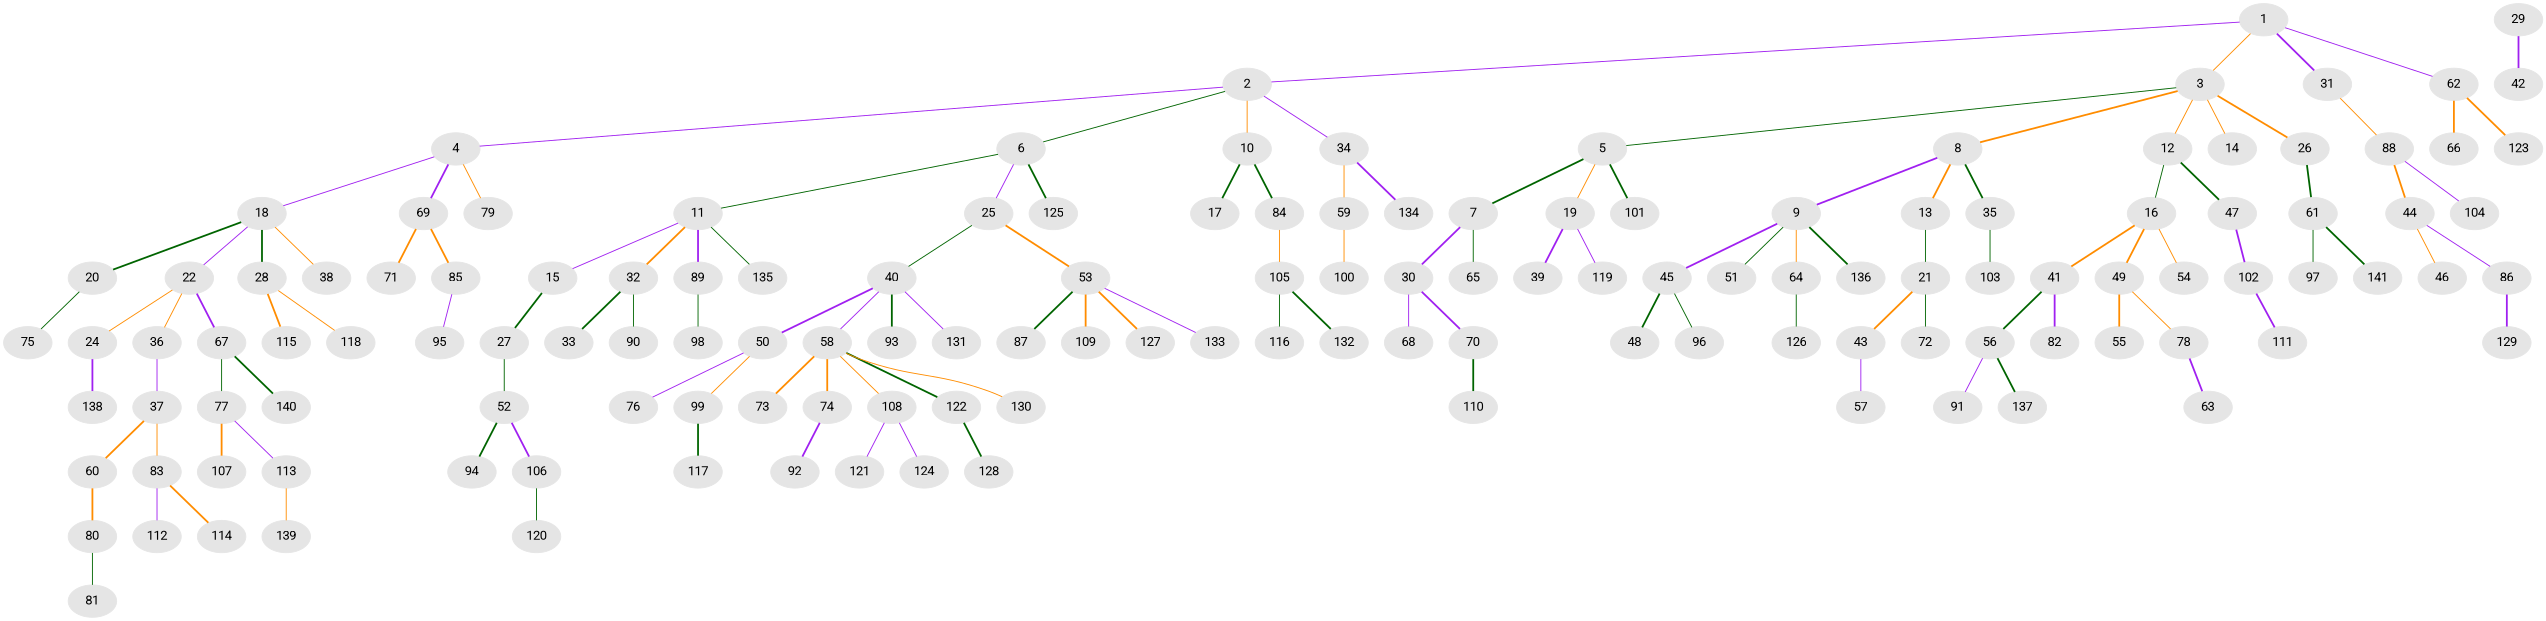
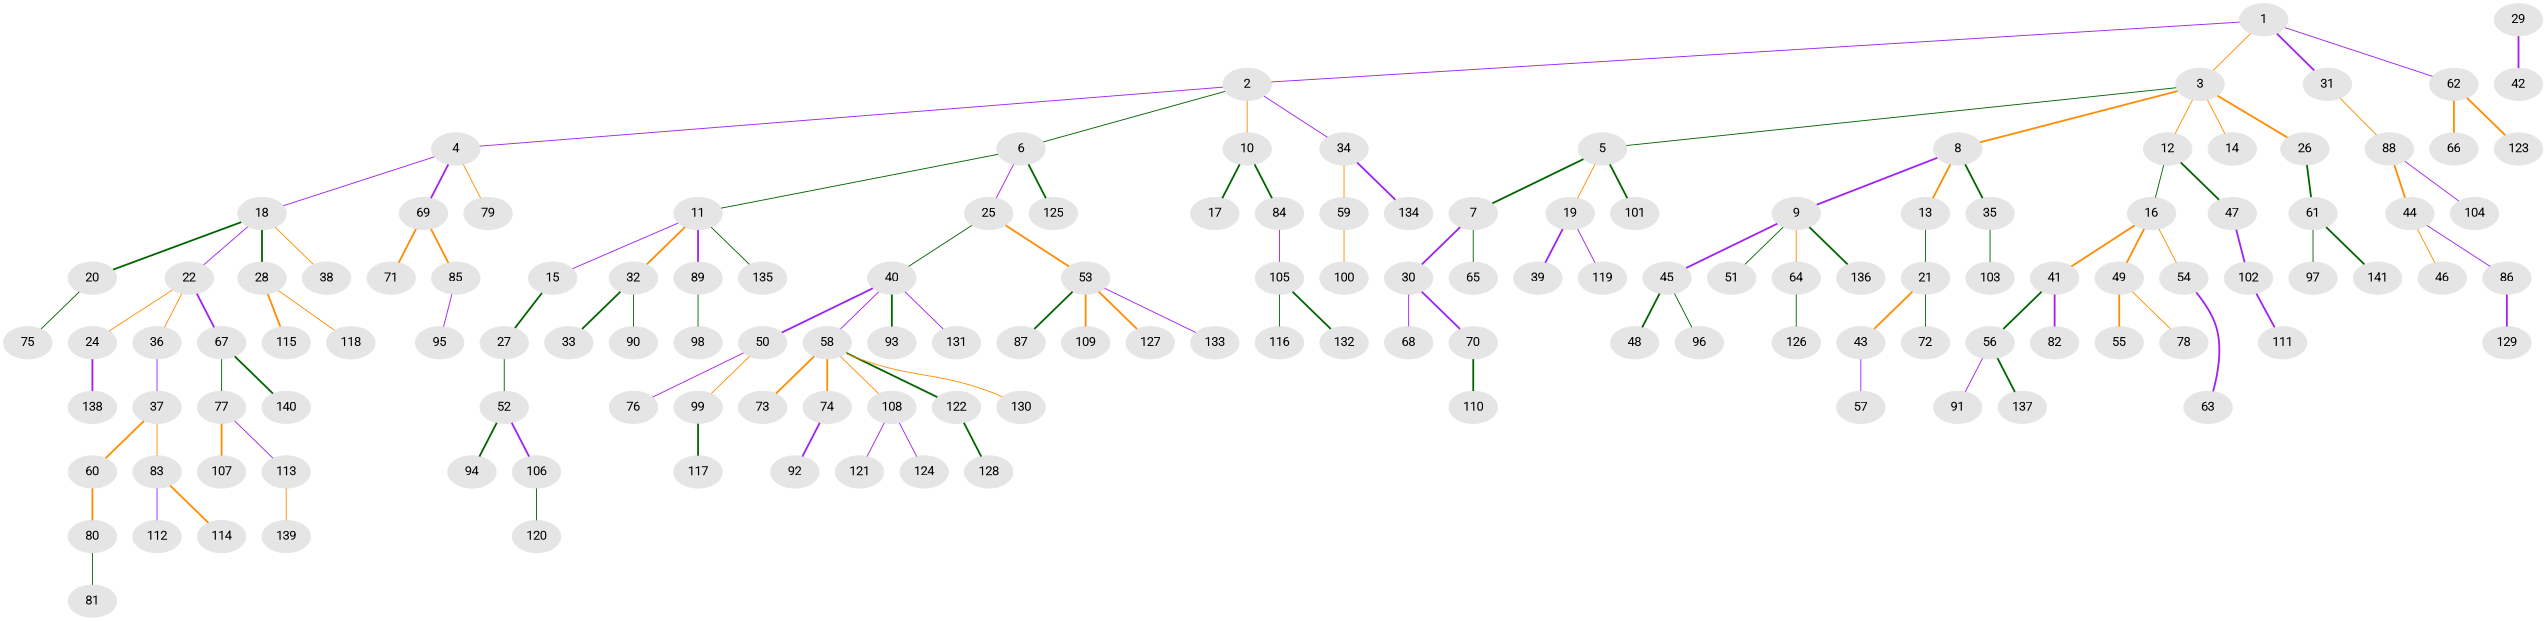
(1279, 246) -> (1279, 246)
(2196, 375) -> (2219, 339)
